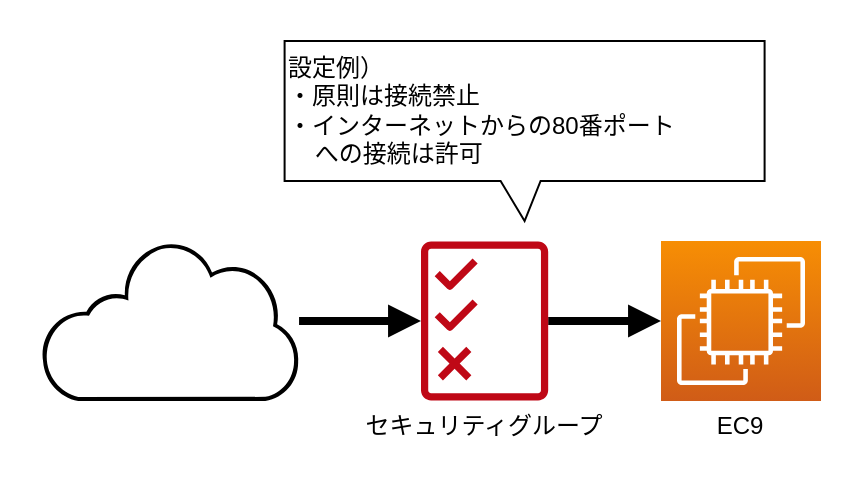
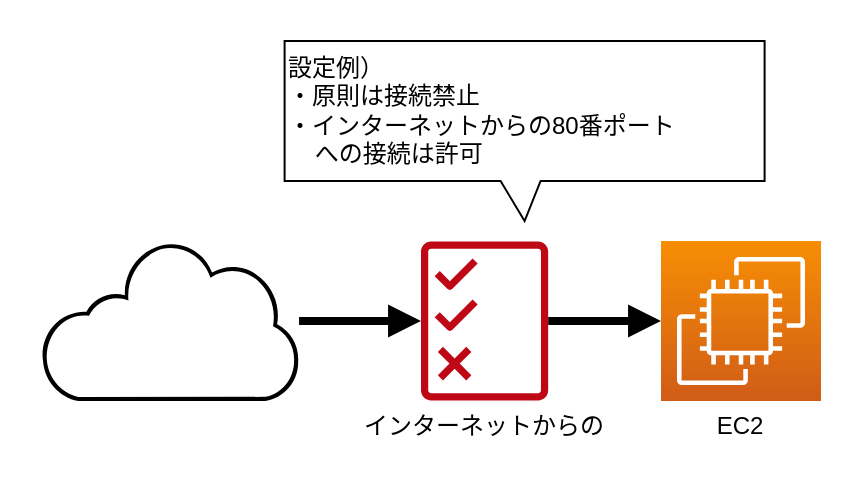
(485, 427) -> (485, 427)
(741, 427) -> (741, 427)
